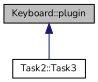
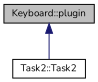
(49, 69) -> (49, 69)
